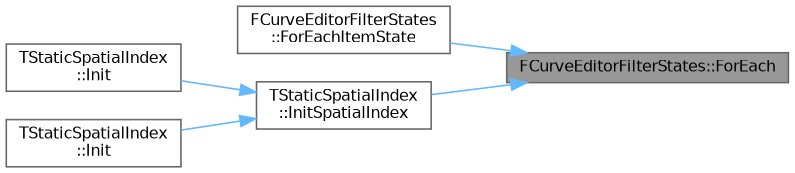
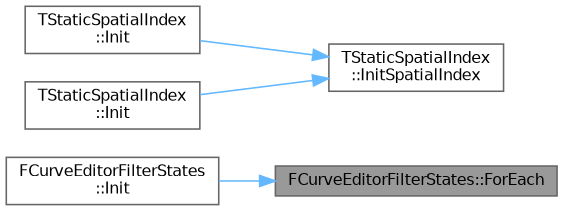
(344, 30) -> (113, 181)
(471, 90) -> none
